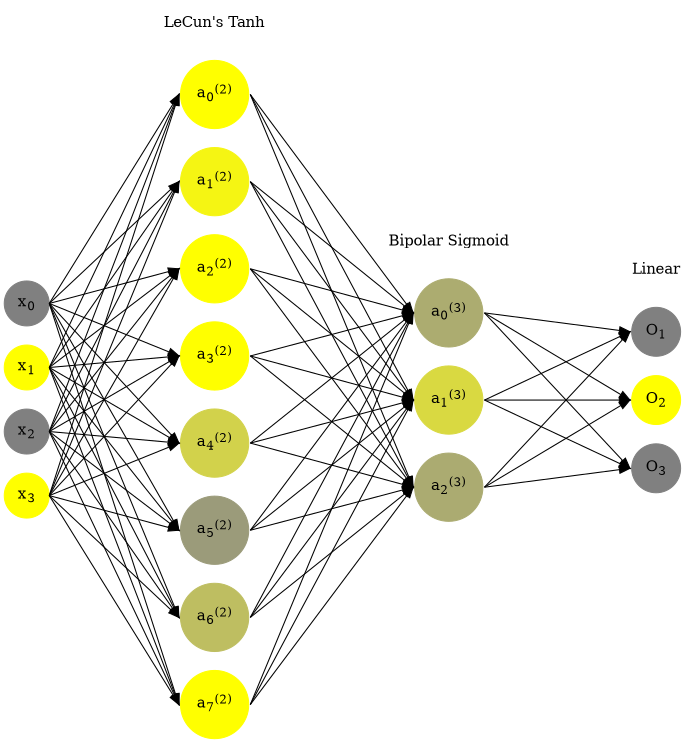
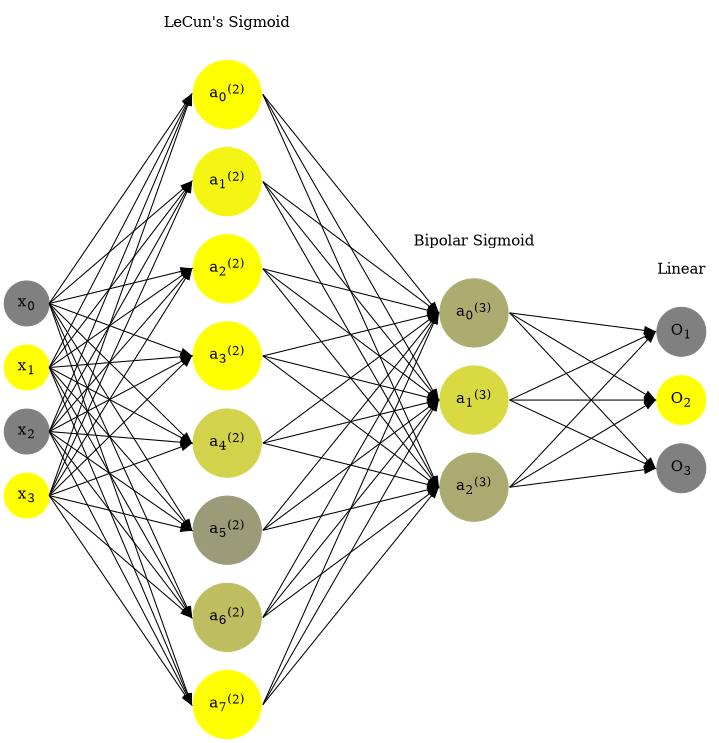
(215, 23) -> (227, 23)
